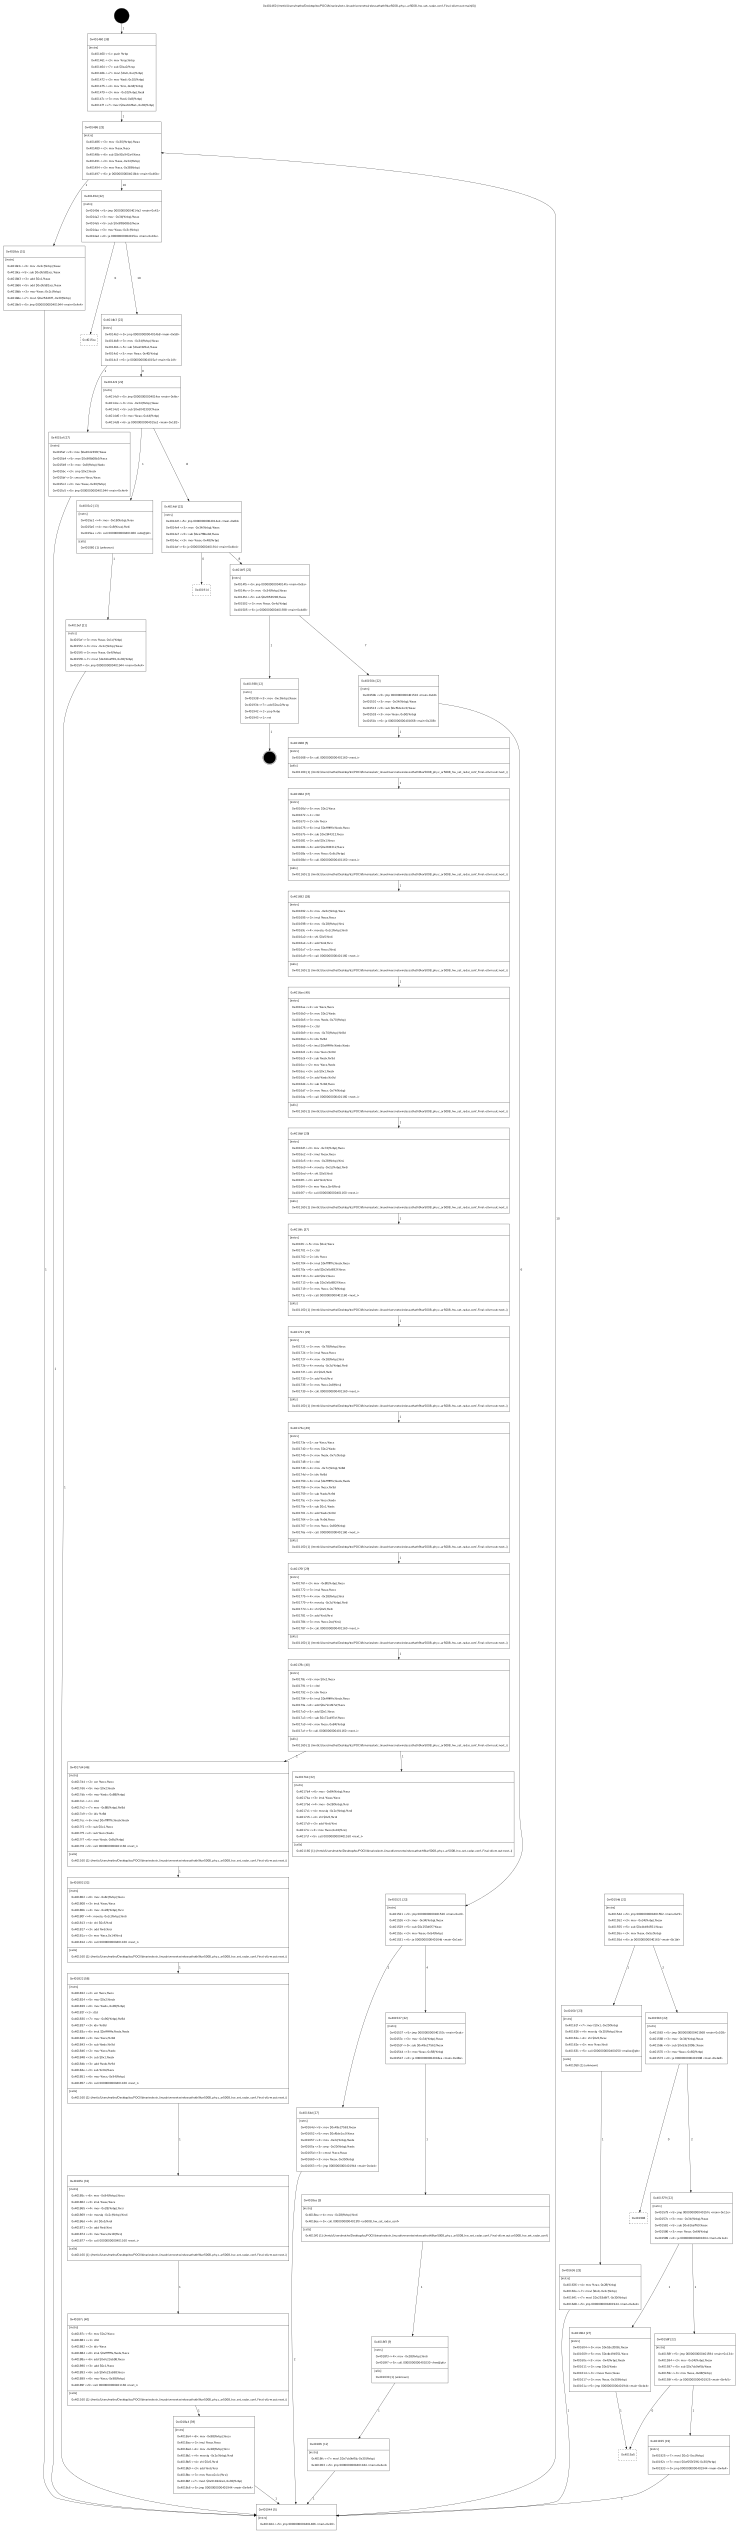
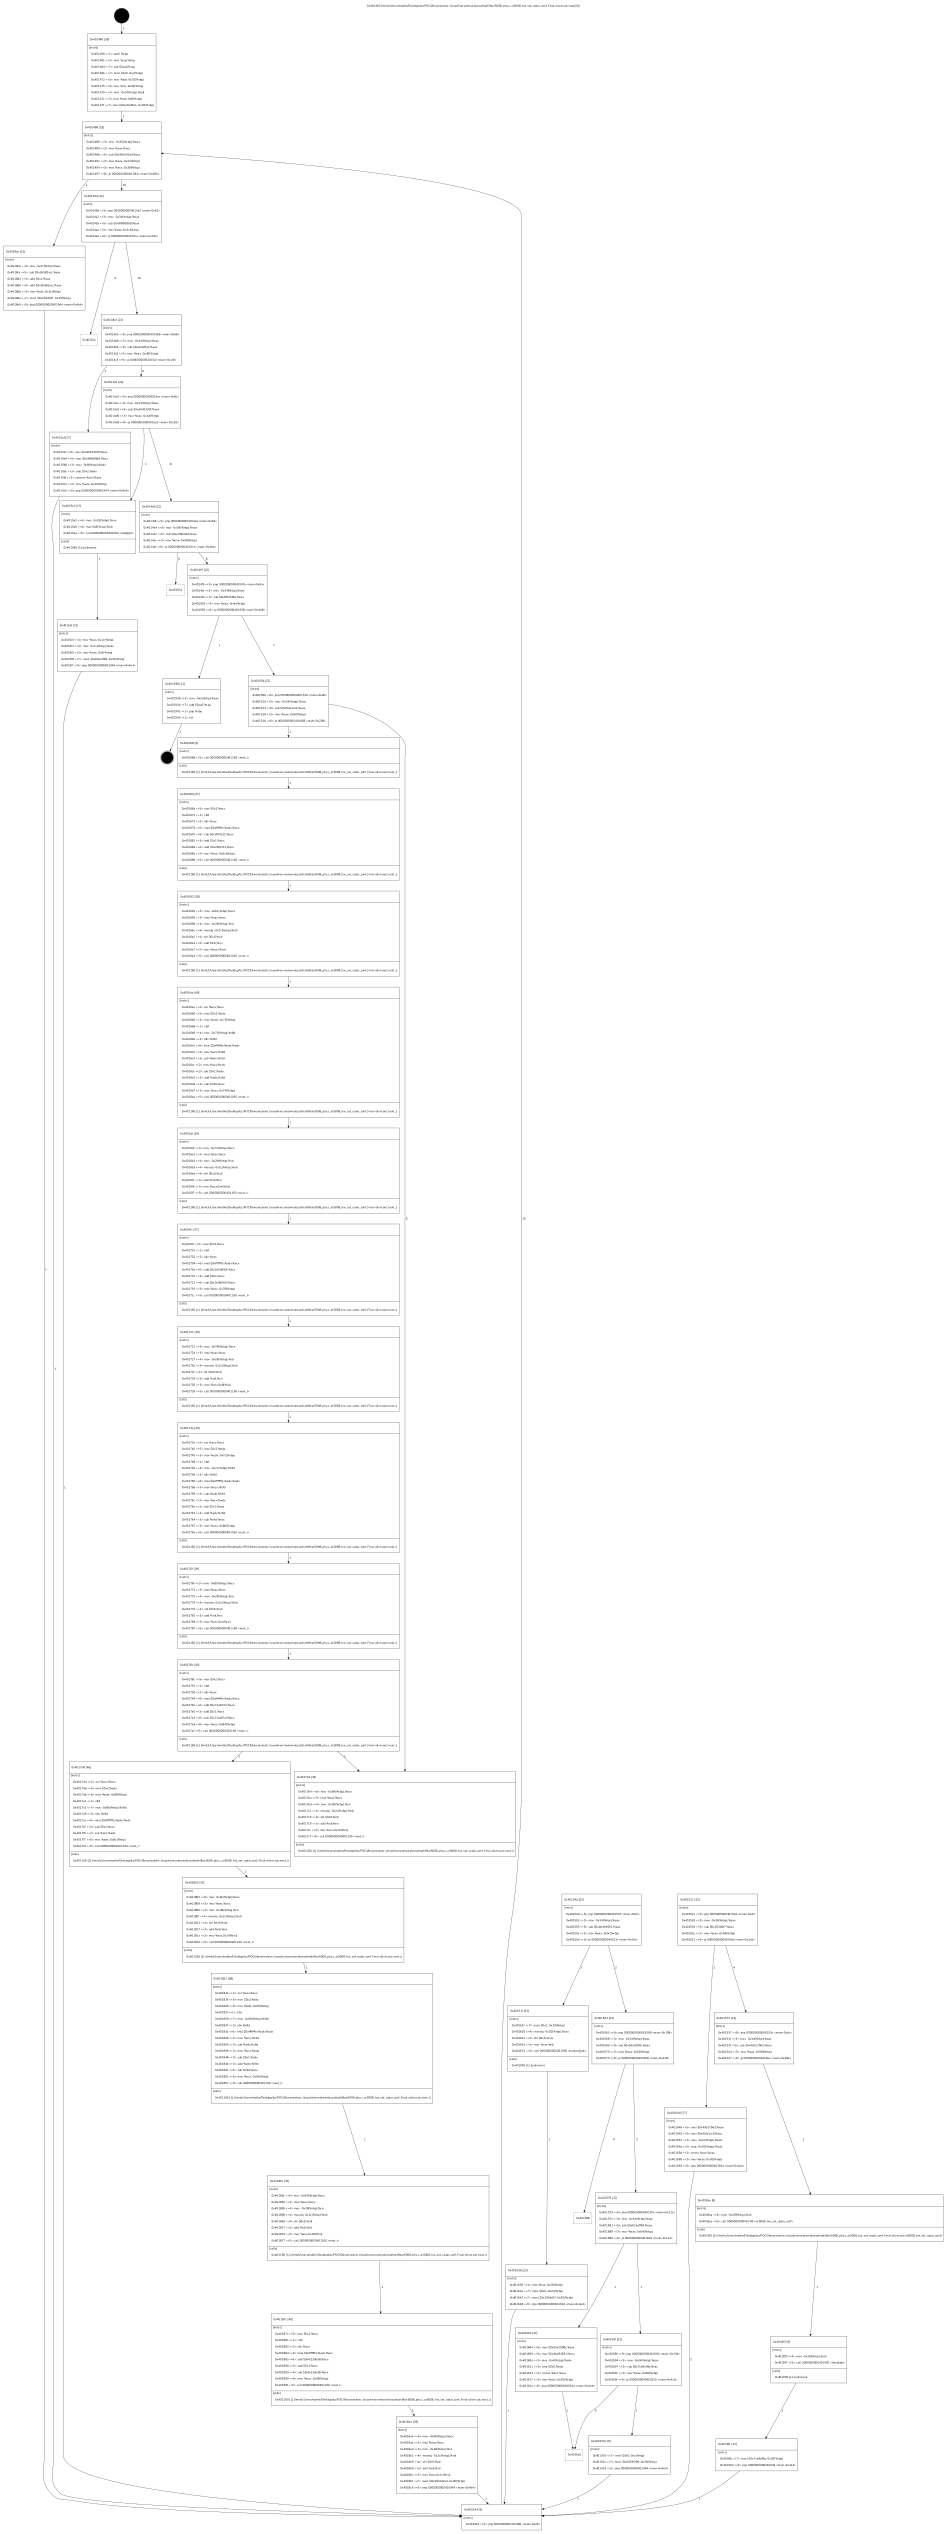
(520, 1291) -> (405, 1212)
